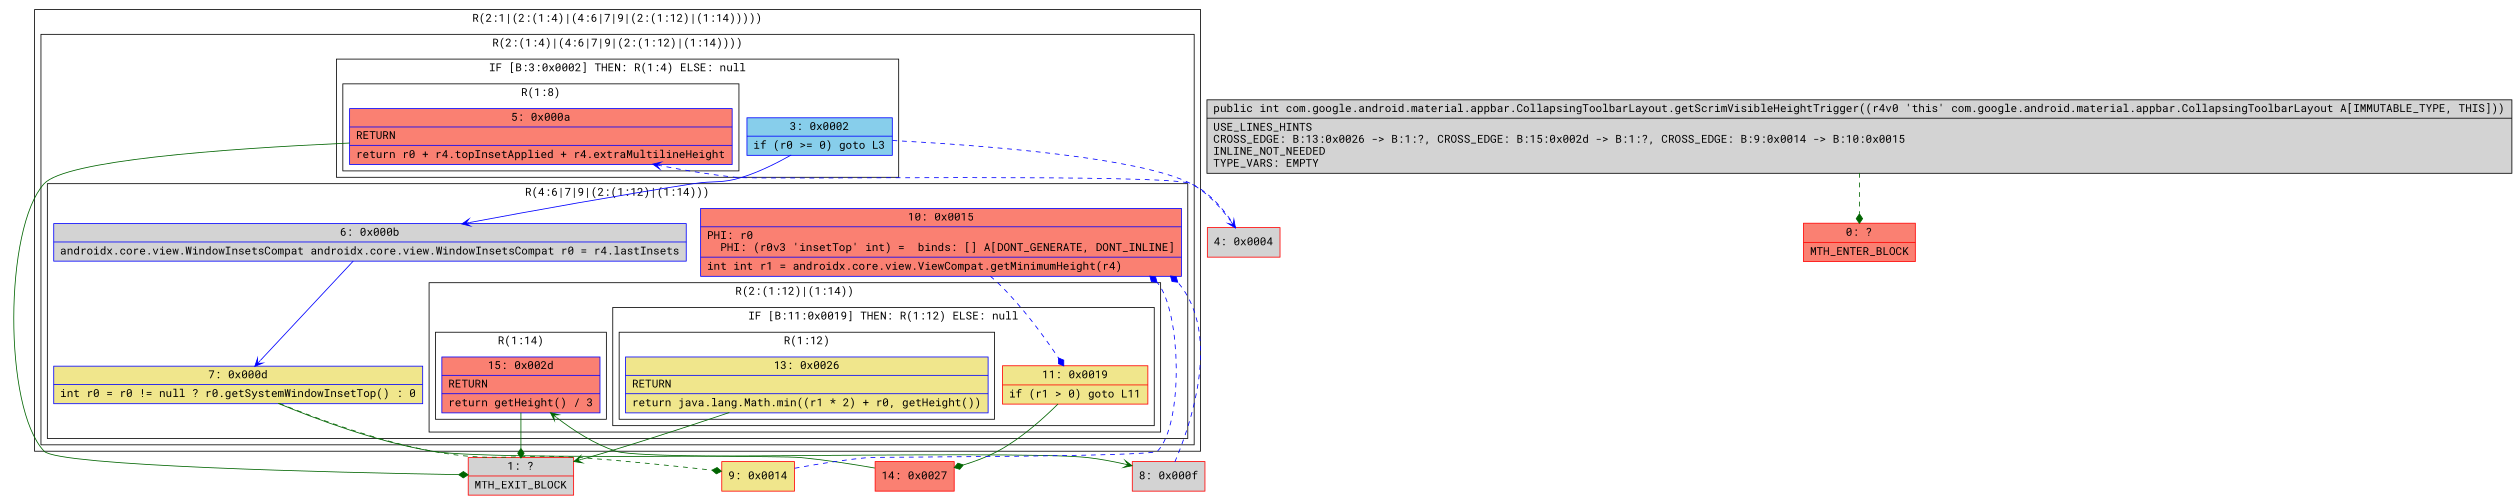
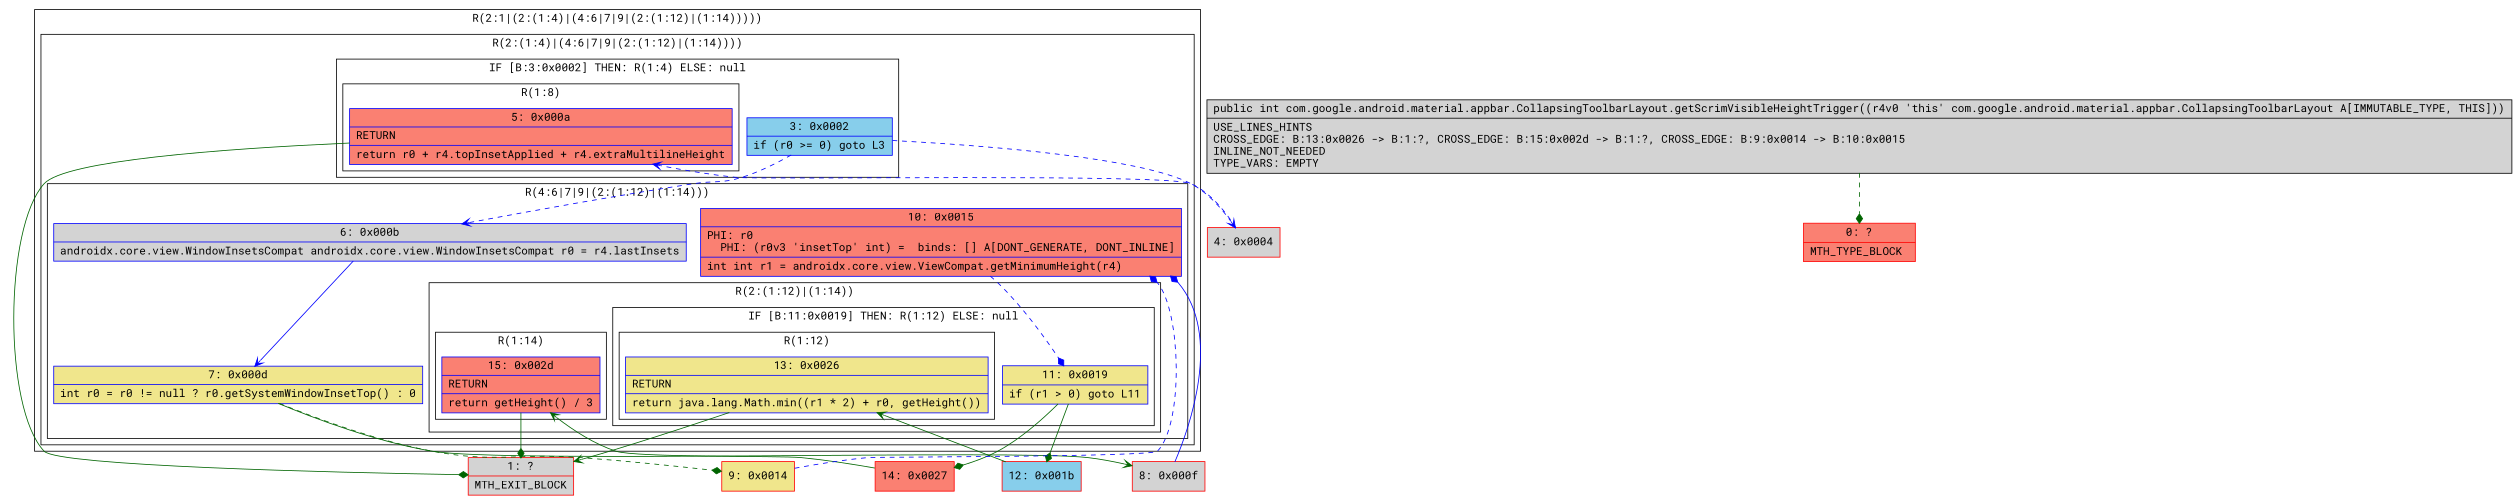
(632, 194) -> (632, 194)
(1859, 252) -> (1856, 252)
(1199, 371) -> (1199, 371)
(1075, 385) -> (1075, 385)
none -> (1042, 476)
